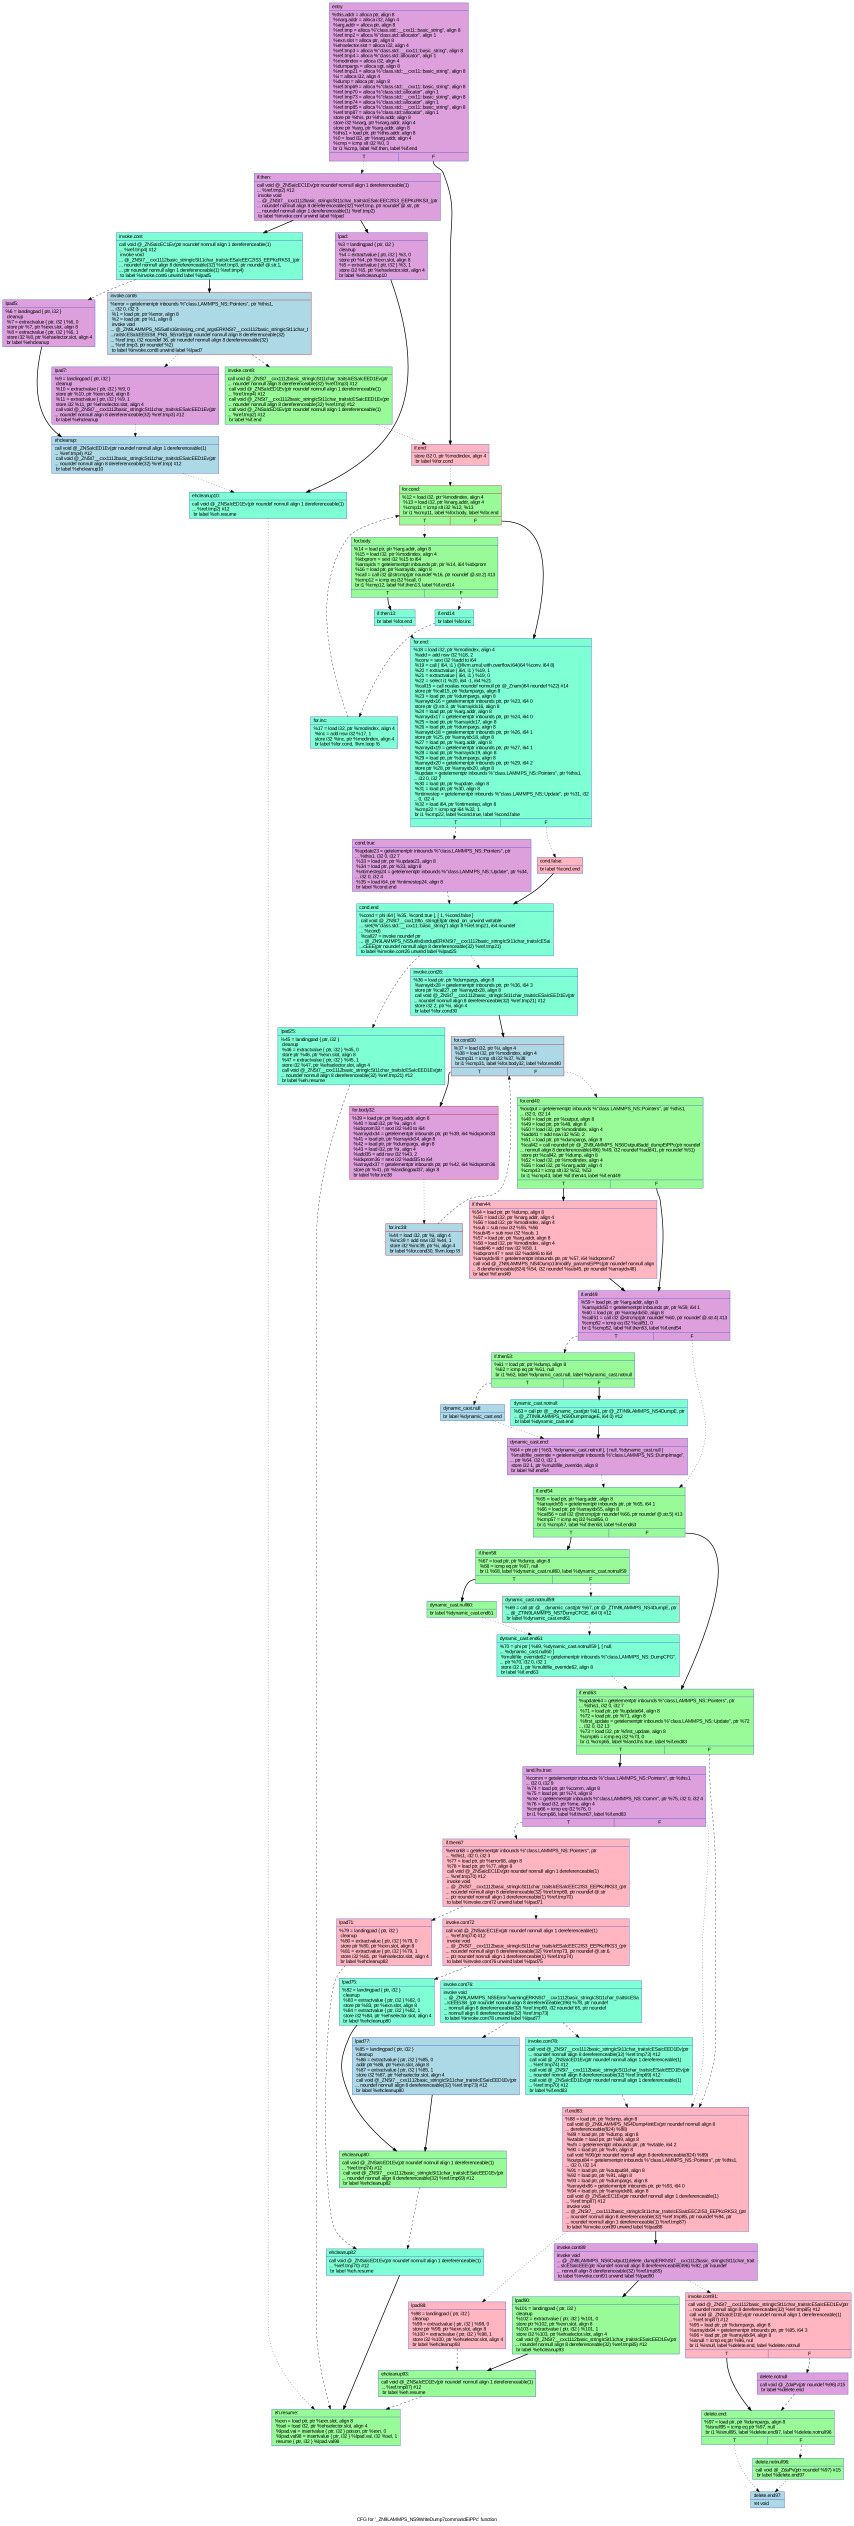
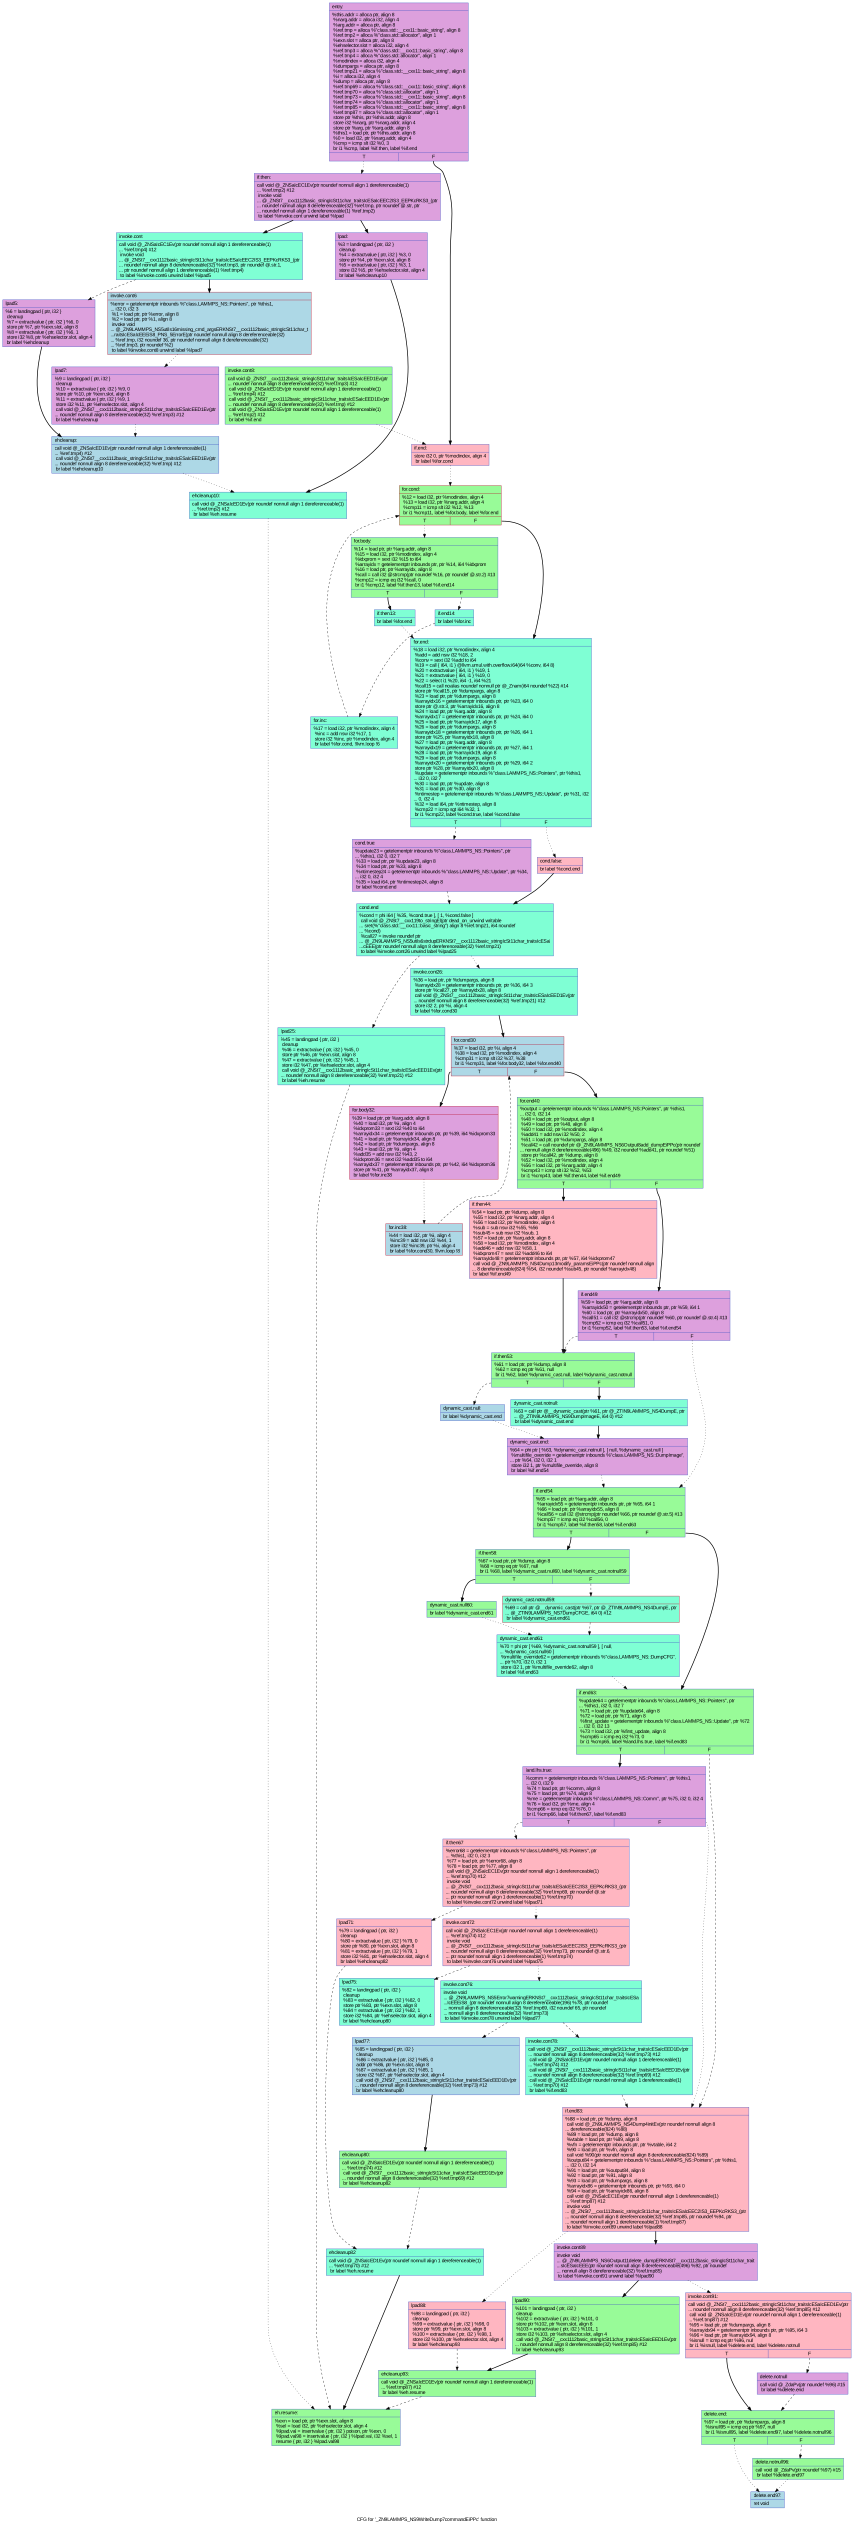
(366, 66) -> (366, 66)
(259, 360) -> none
(583, 1079) -> (583, 1079)
(396, 1170) -> (393, 1170)
(616, 1284) -> (563, 1314)
(348, 2093) -> none
